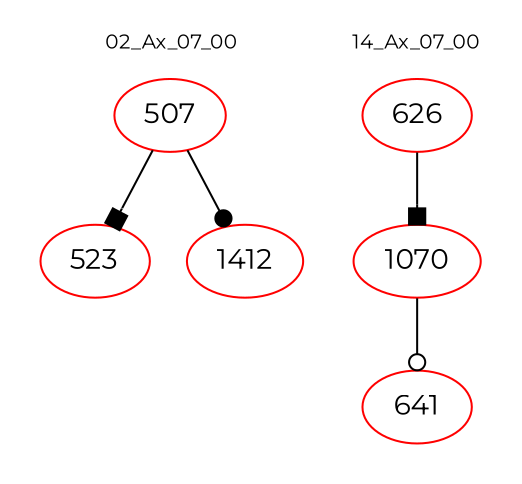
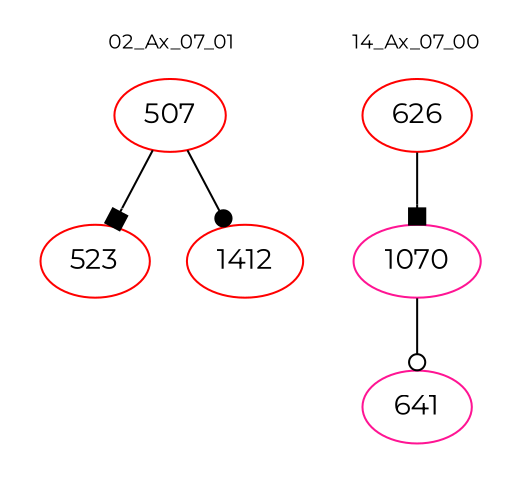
(172, 44) -> (172, 44)
(417, 261) -> (417, 261)
(417, 407) -> (417, 407)
